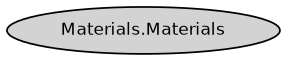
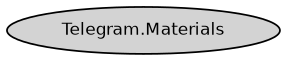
(143, 30) -> (143, 30)
